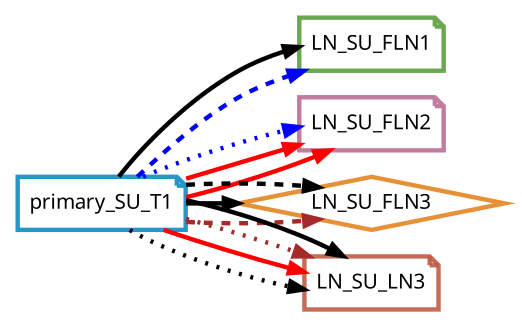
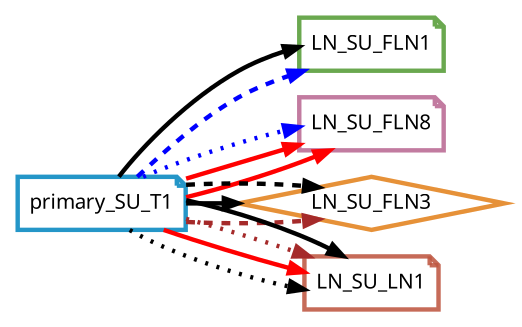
(371, 124) -> (371, 124)
(371, 283) -> (371, 283)
